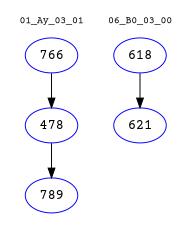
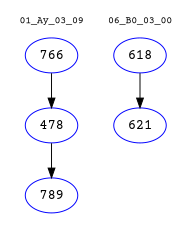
(52, 21) -> (52, 21)
